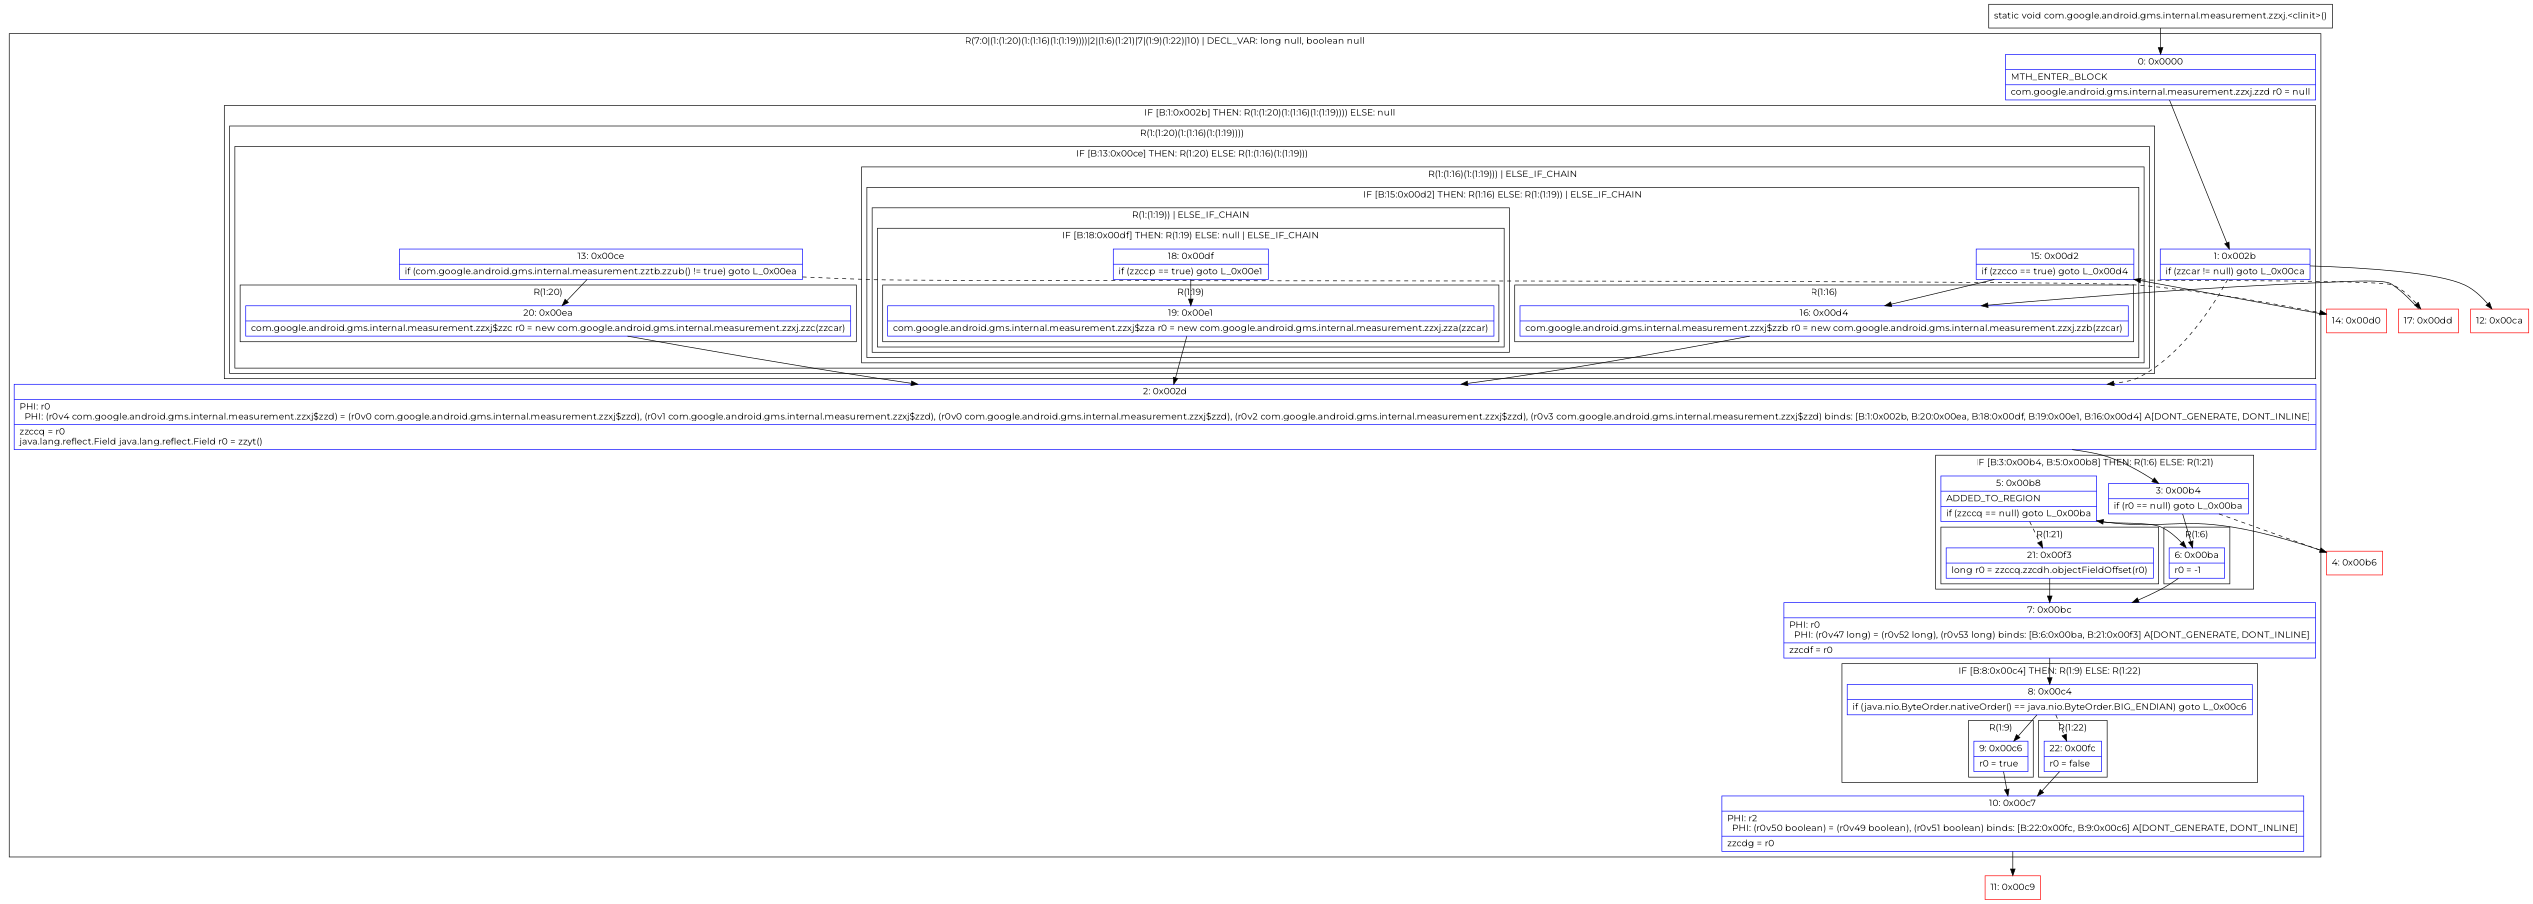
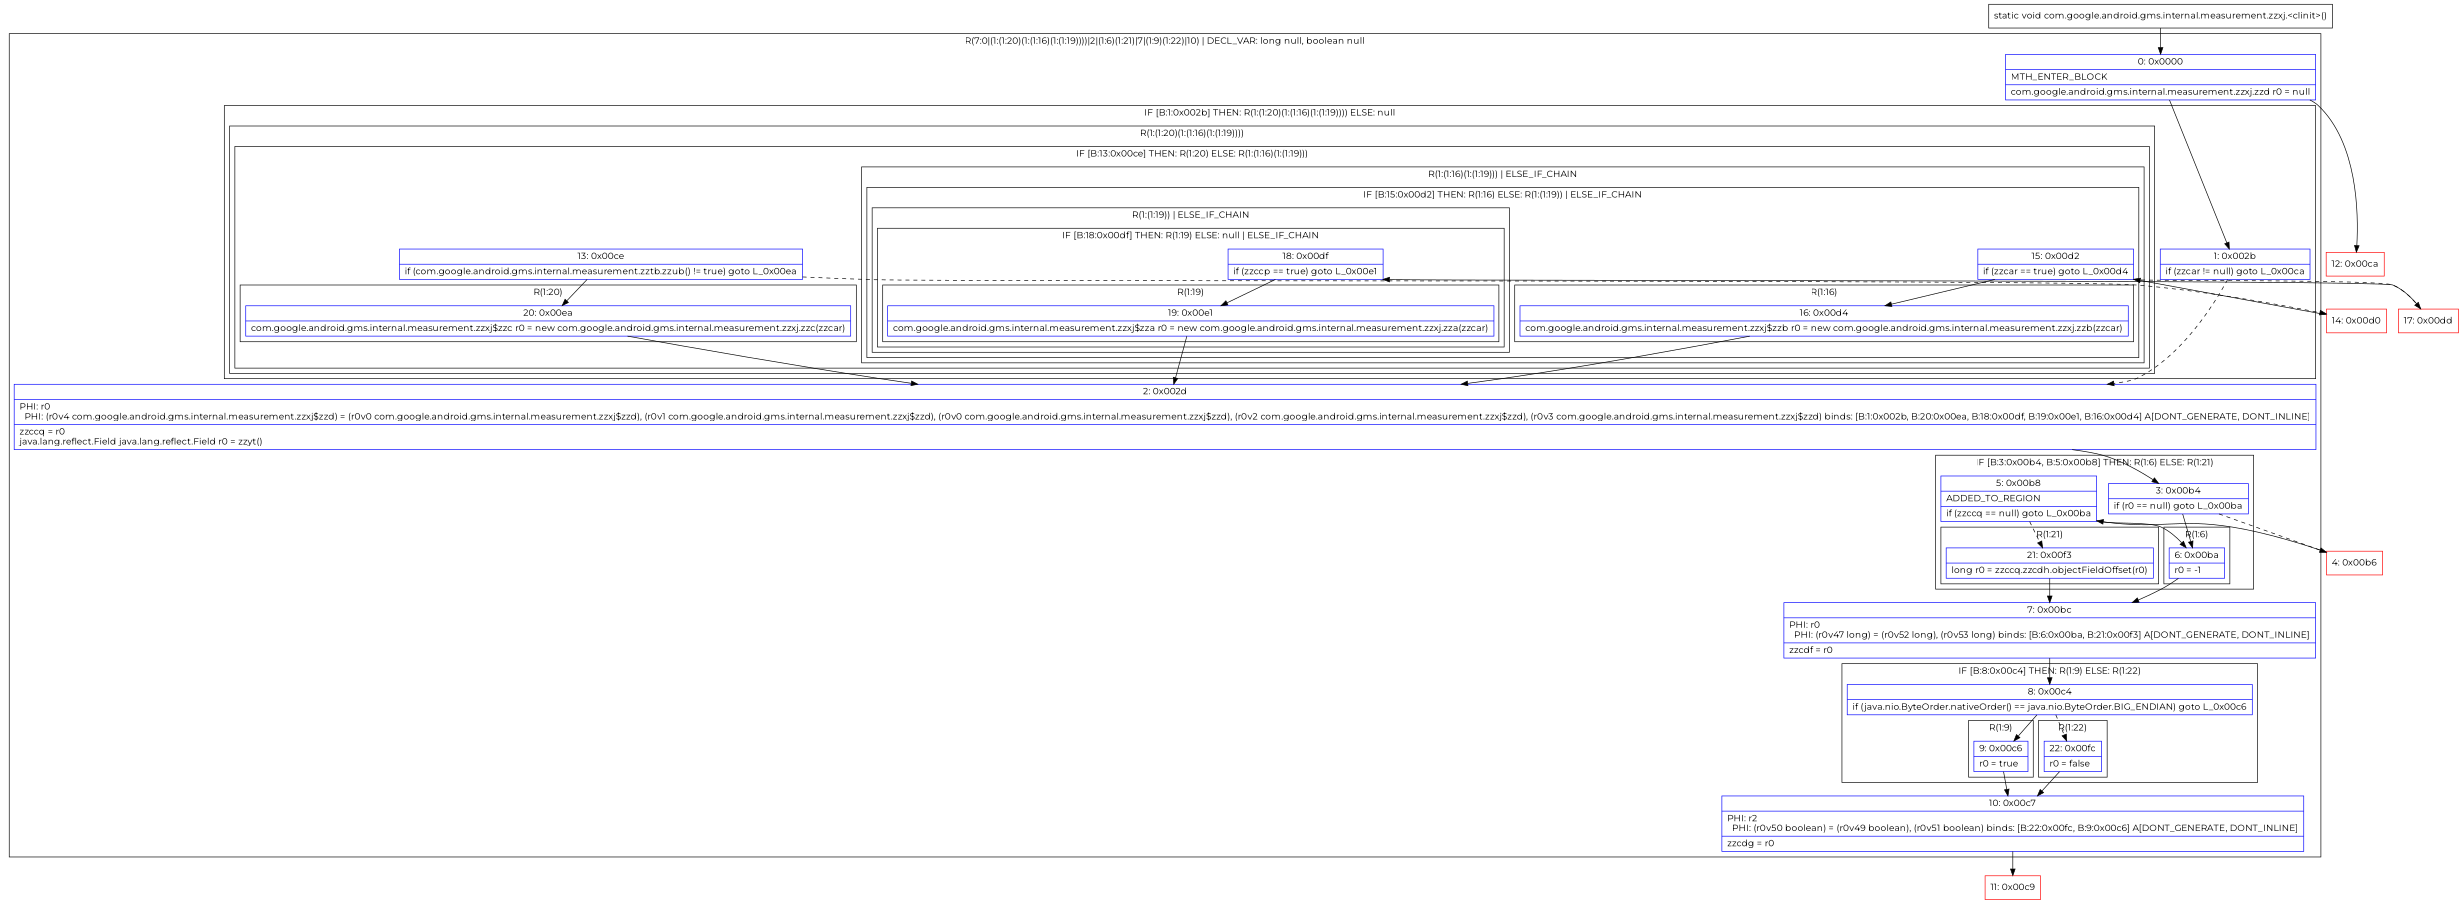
(2055, 271) -> (2056, 271)
(2403, 272) -> (2350, 166)
(2208, 288) -> (1910, 281)
